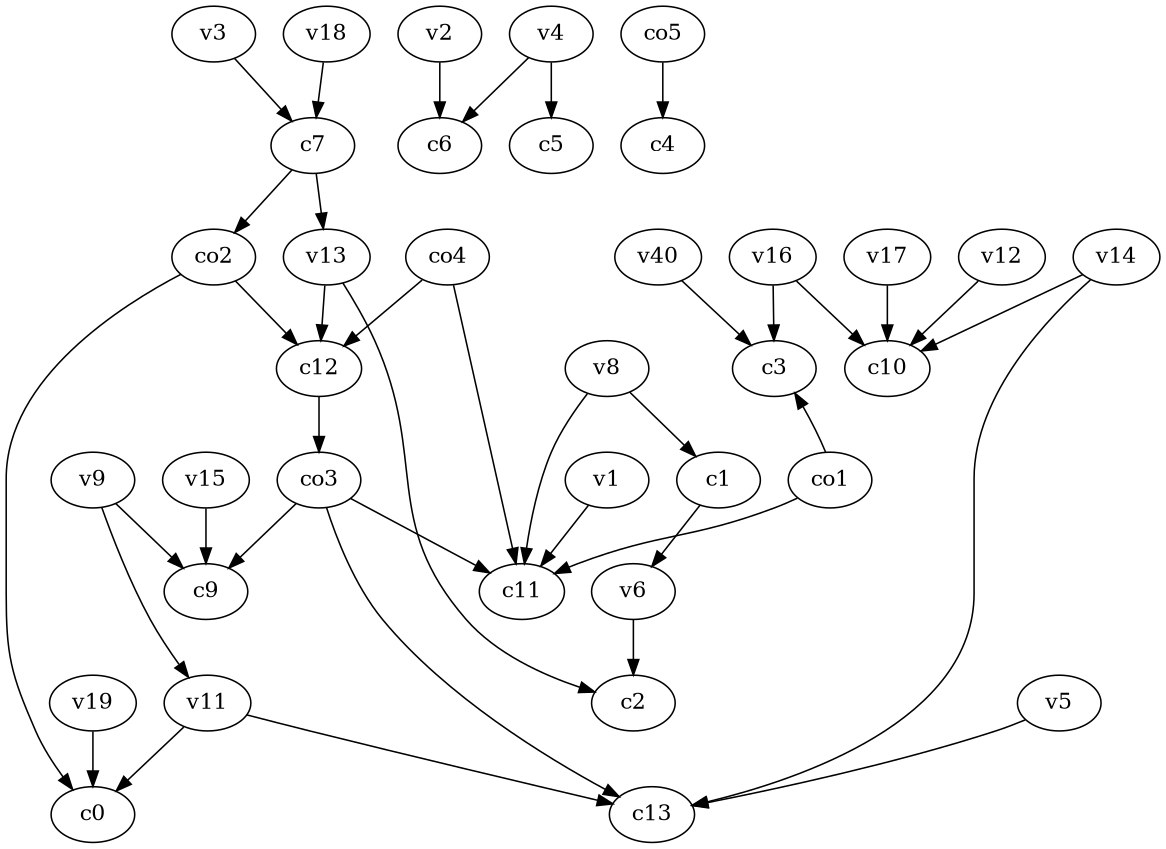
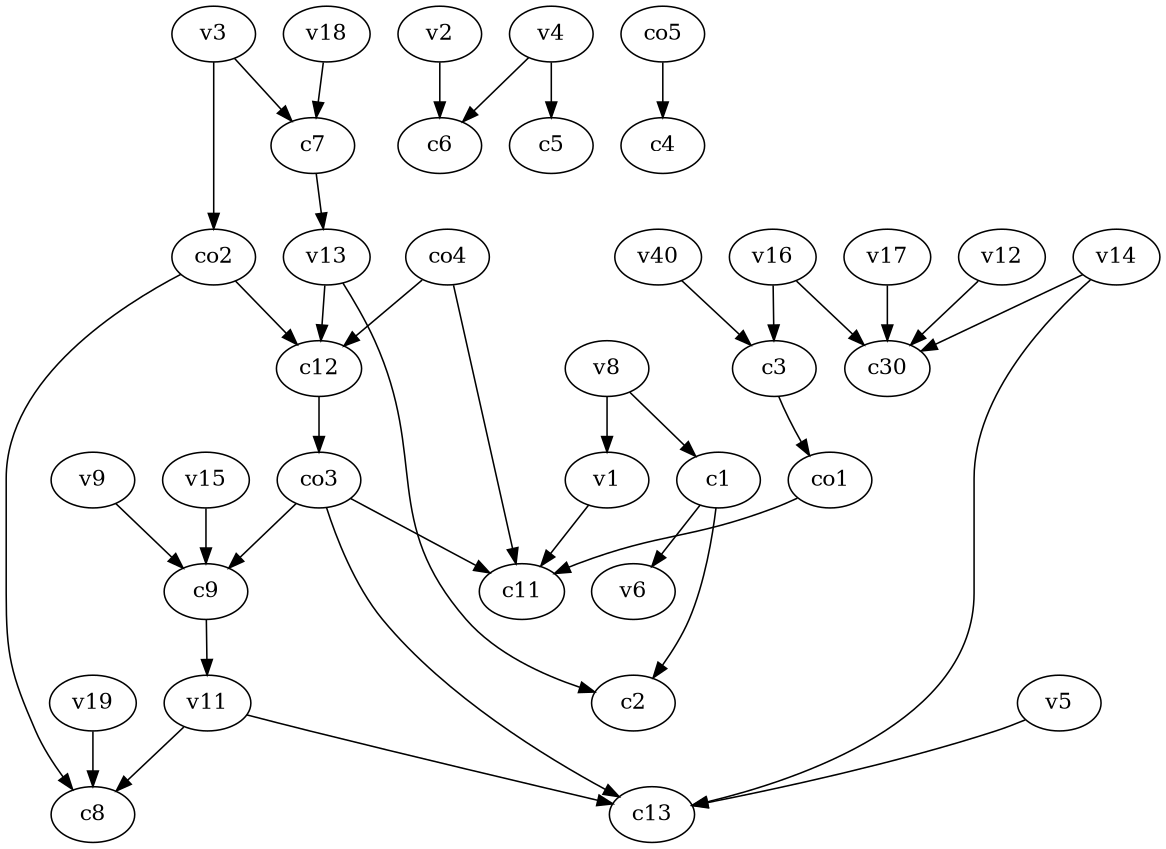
(269, 196) -> (214, 138)
(887, 369) -> (887, 369)
(815, 429) -> (789, 419)
(546, 466) -> (607, 417)
(135, 589) -> (207, 640)
(633, 640) -> (700, 590)
(93, 815) -> (93, 815)
